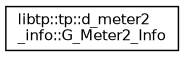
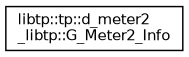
(92, 29) -> (94, 29)
